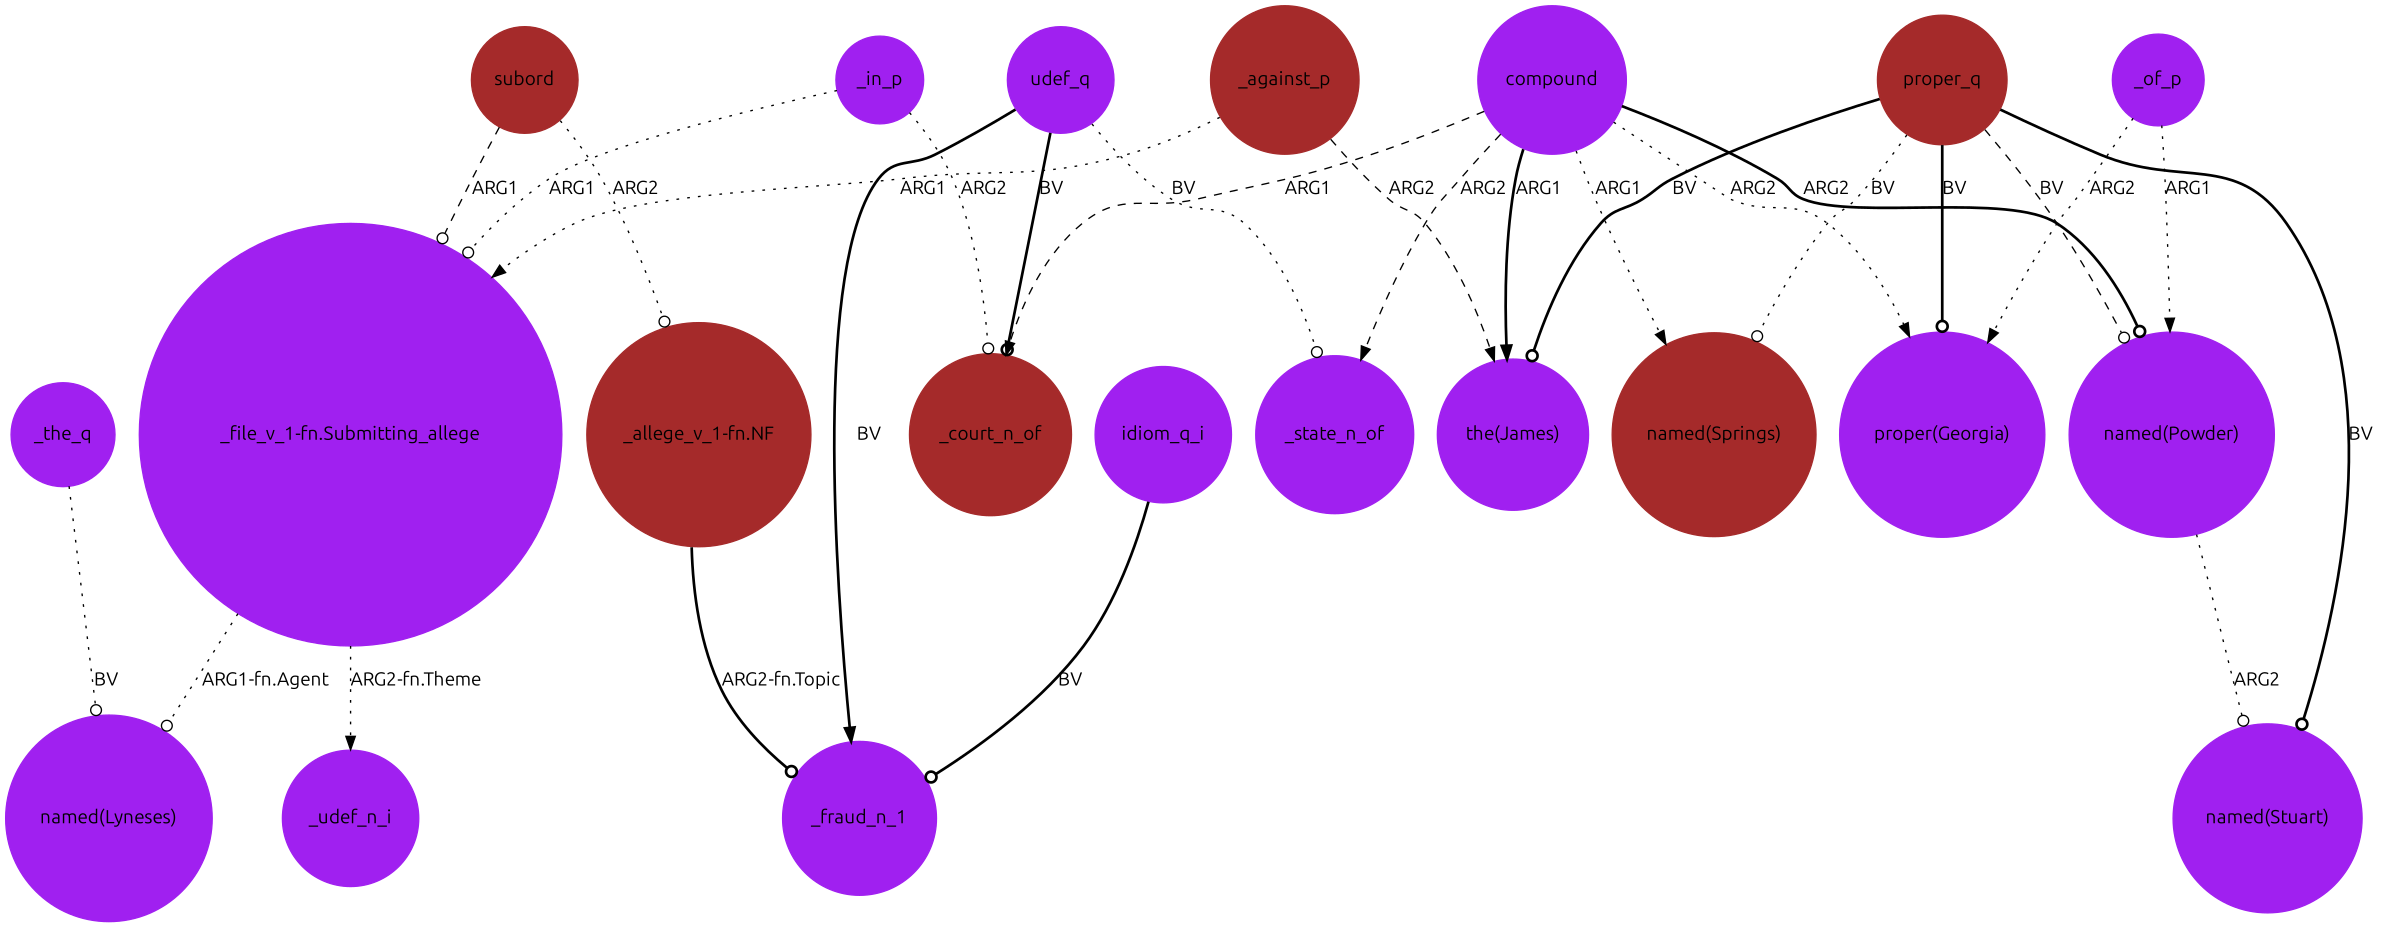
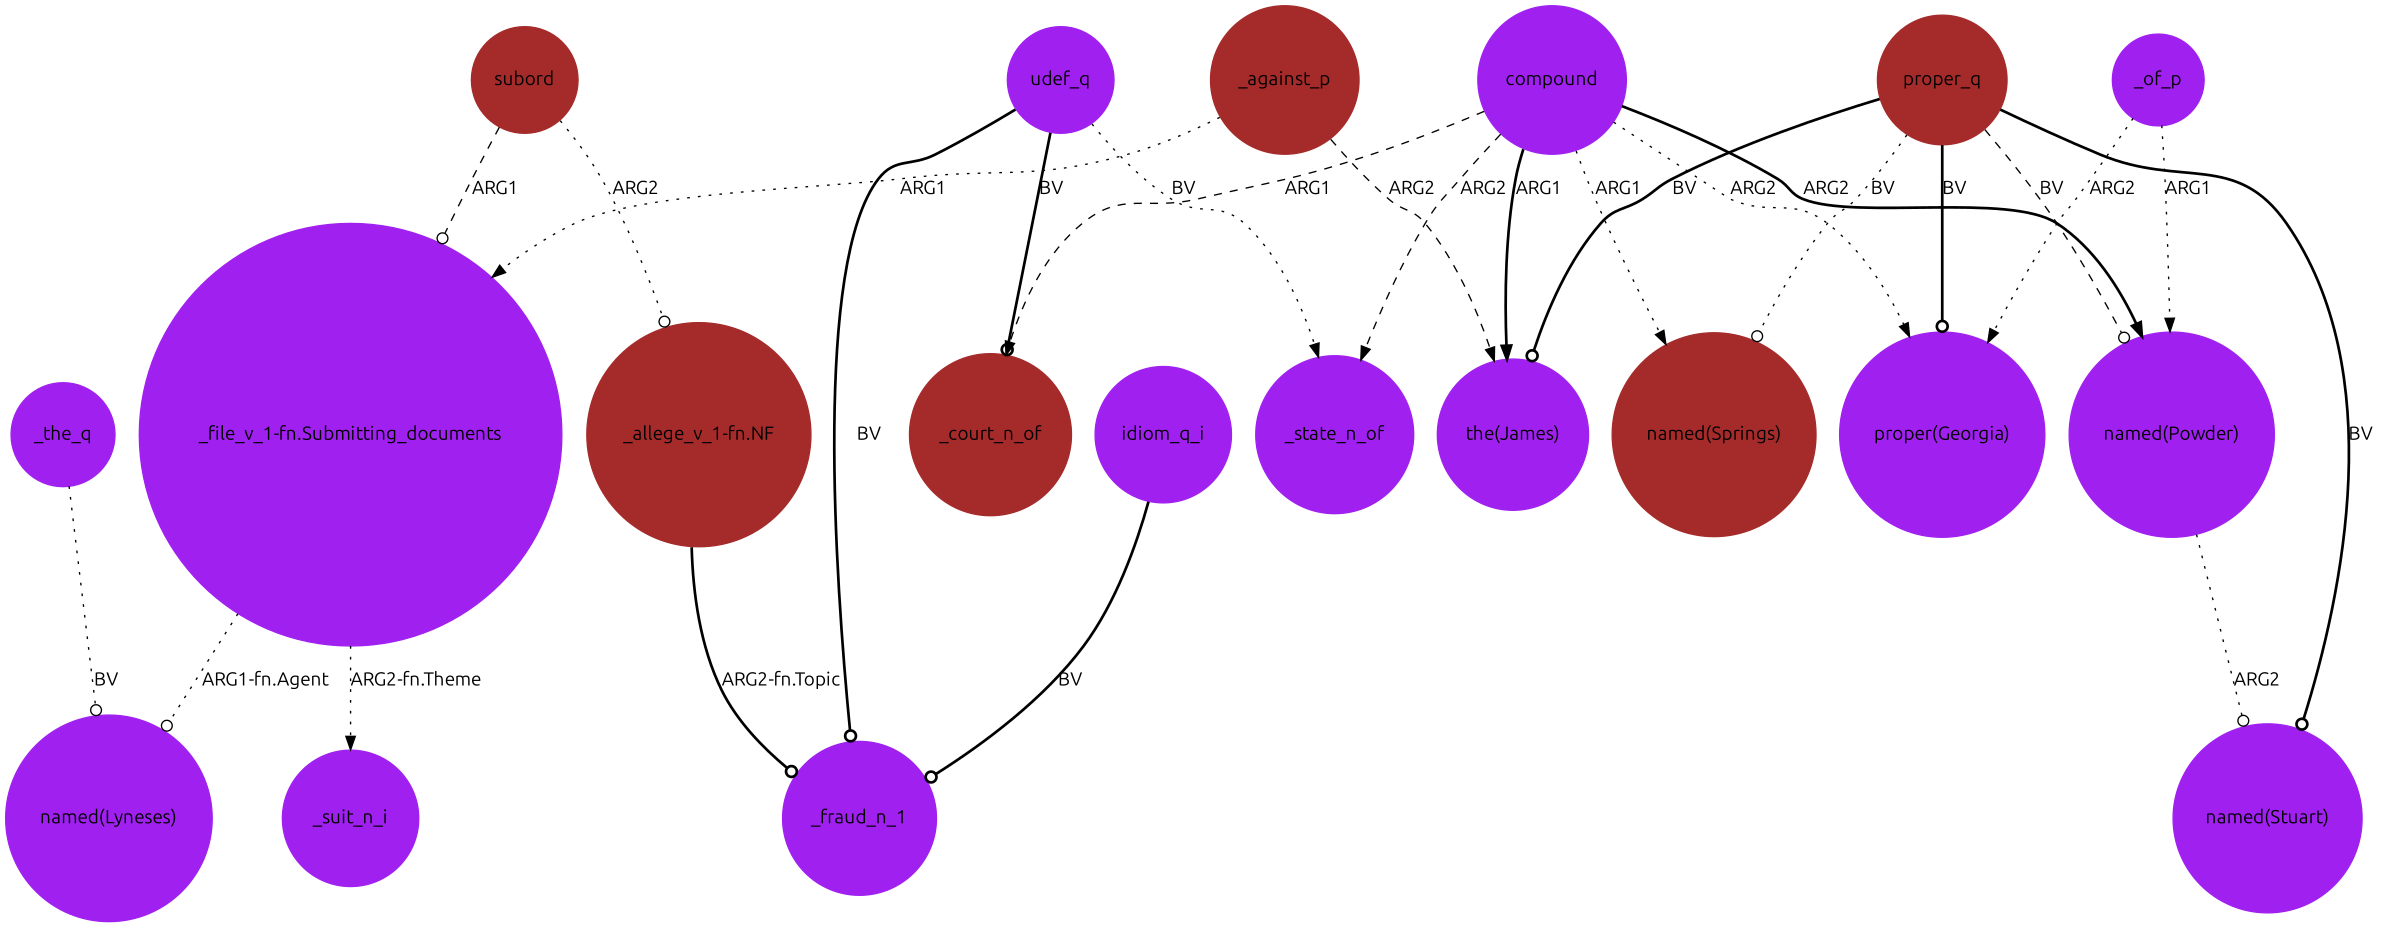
(880, 80) -> none
(1894, 208) -> (1894, 208)
(1225, 212) -> (1225, 212)
(836, 374) -> (836, 374)
(351, 435) -> (351, 435)
(351, 818) -> (351, 818)
